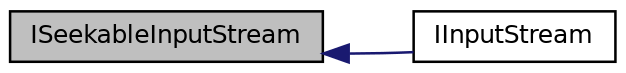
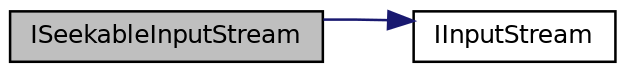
(381, 53) -> (356, 20)
